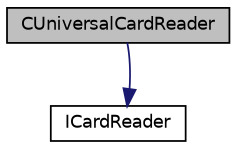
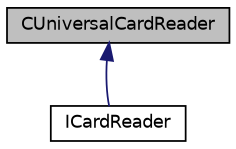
(130, 66) -> (107, 83)
